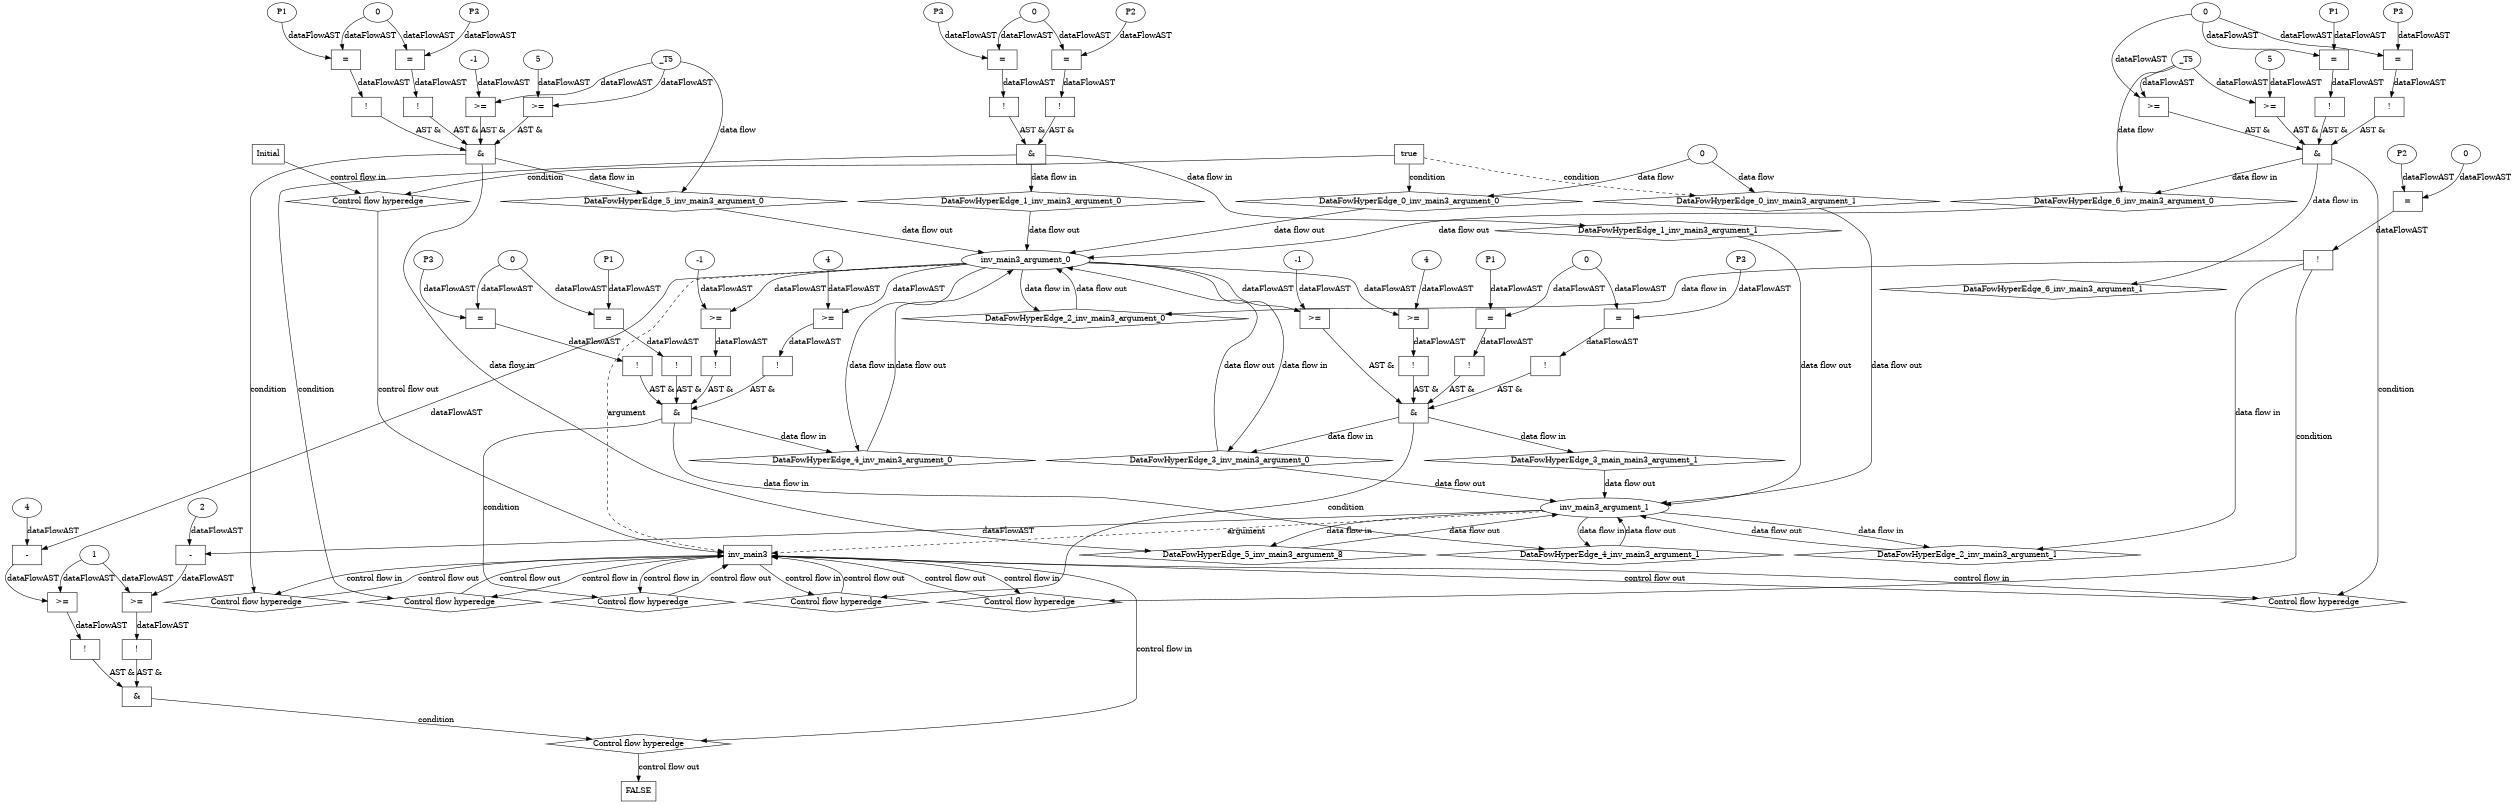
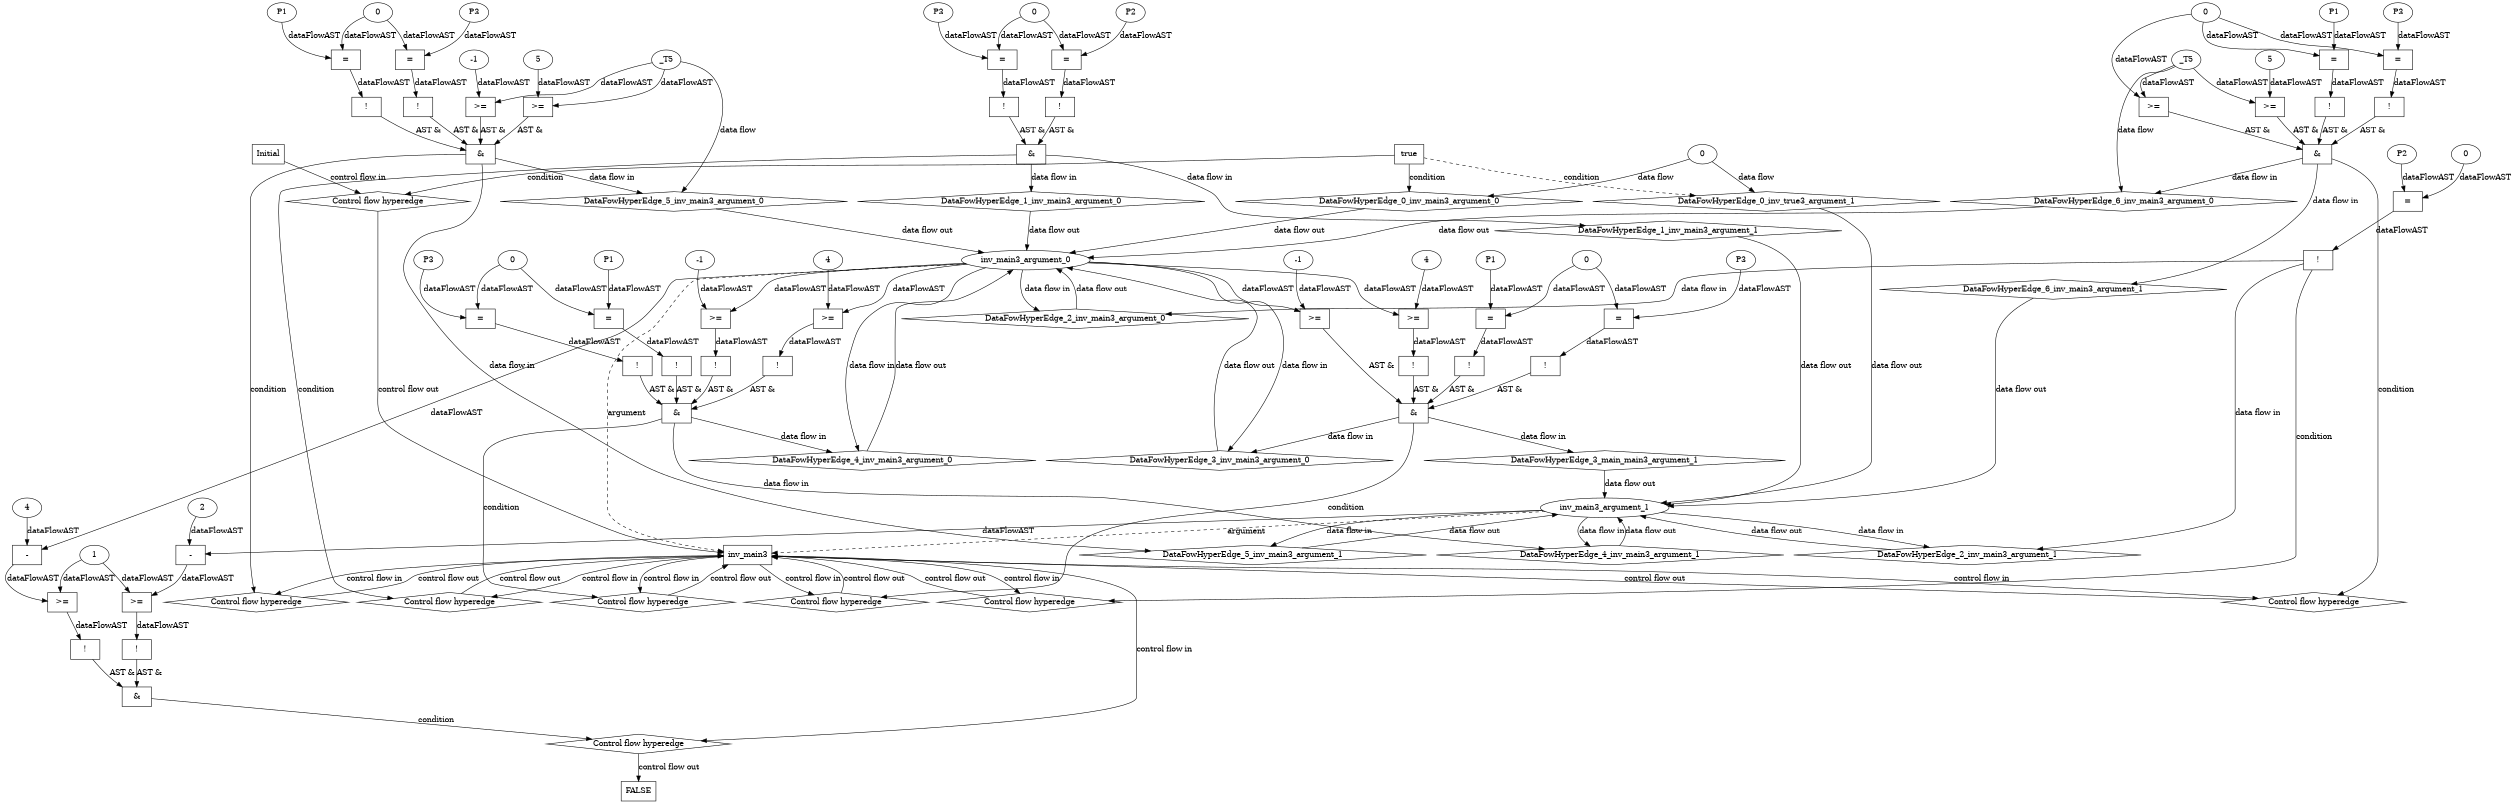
(1767, 201) -> (1767, 201)
(1411, 484) -> (1928, 488)
(1253, 555) -> (1253, 555)
